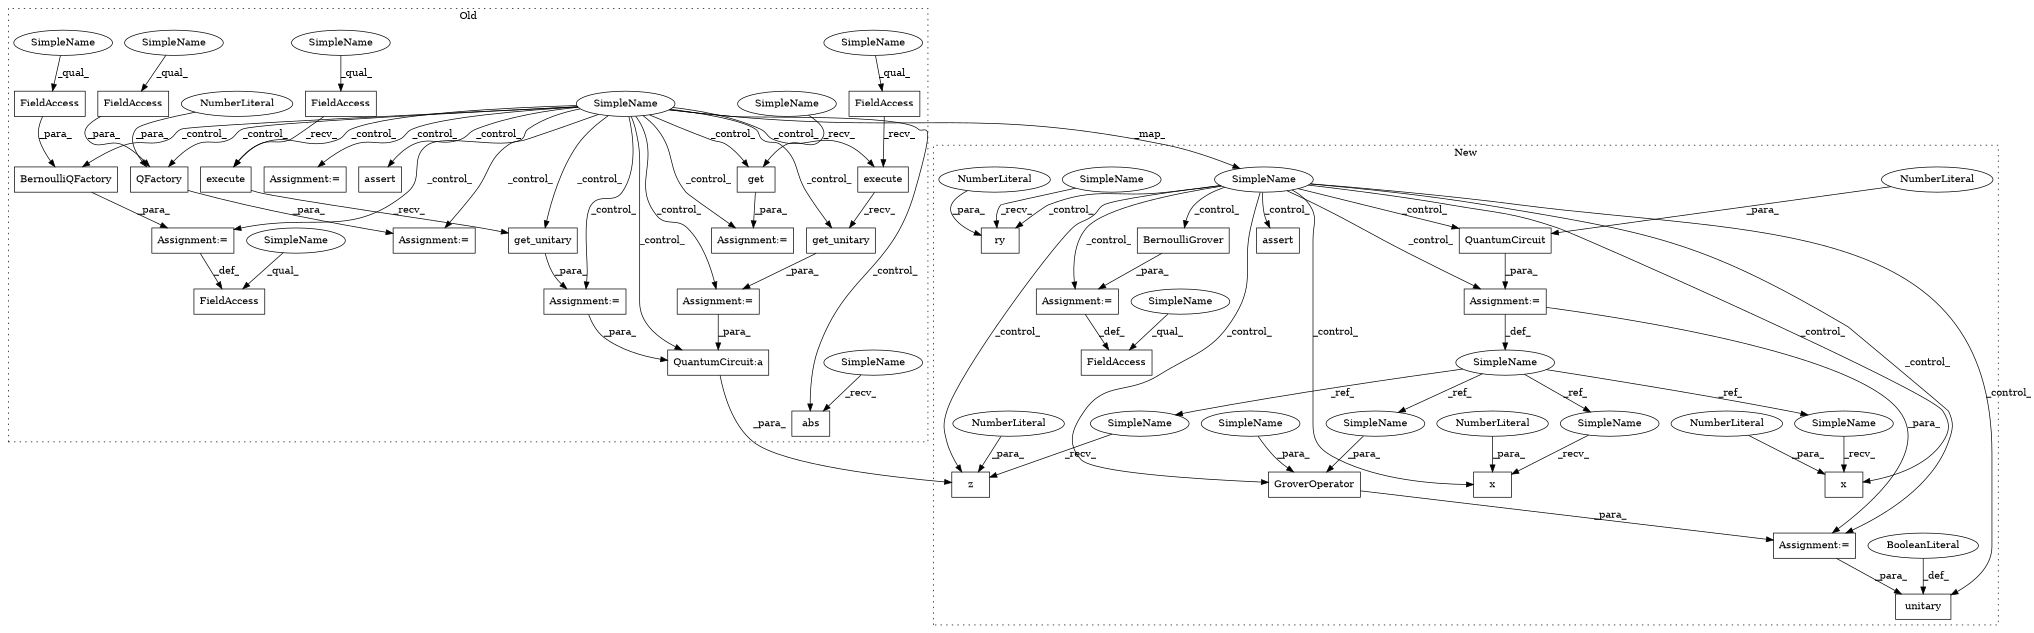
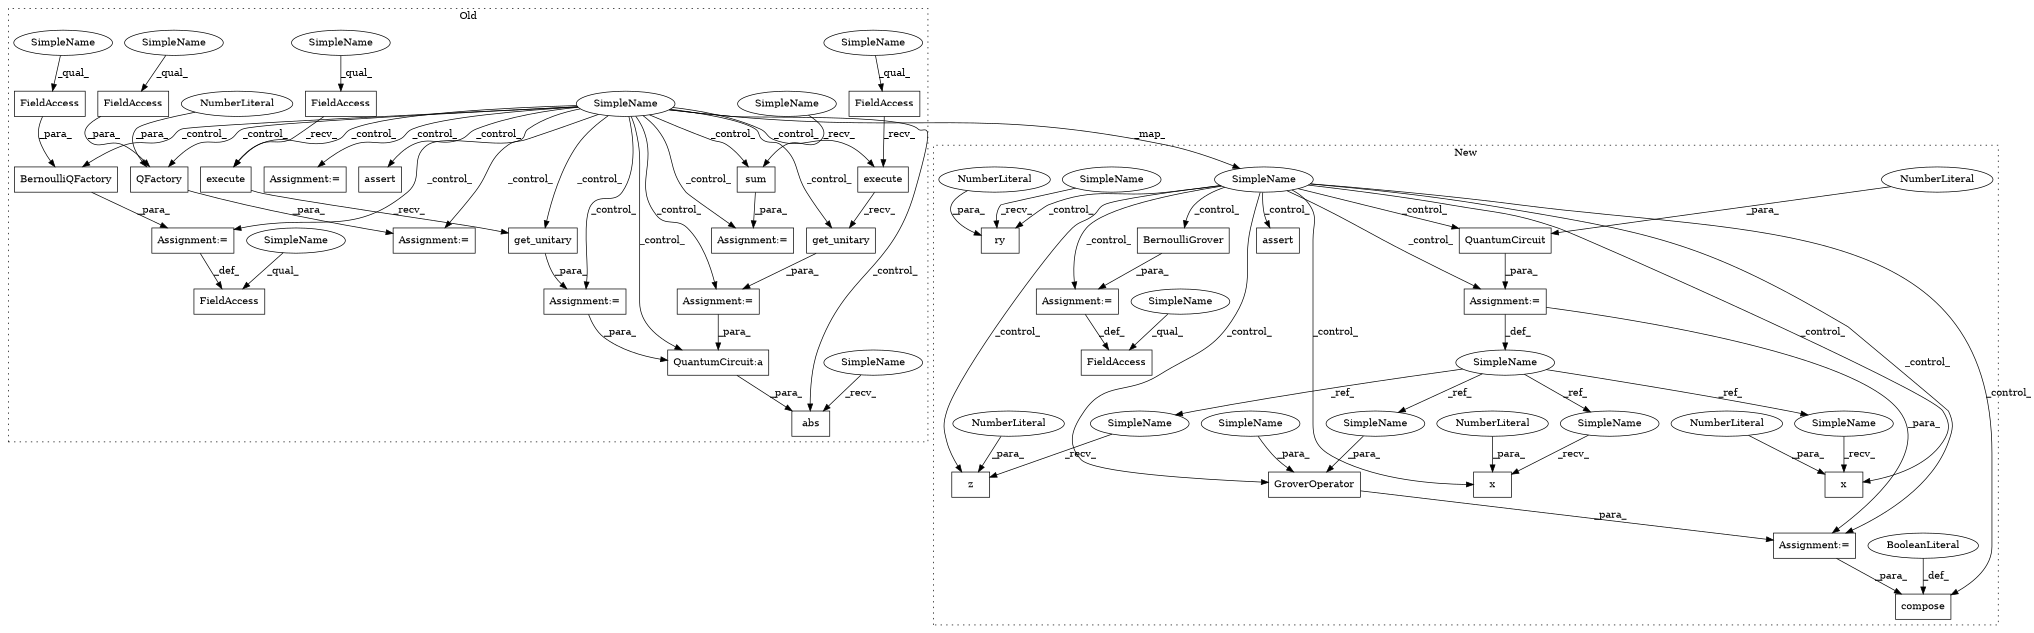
(756, 180) -> (756, 180)
(810, 463) -> (762, 391)
(1923, 607) -> (1923, 607)
